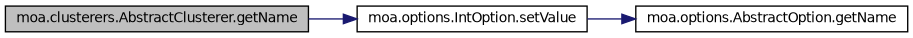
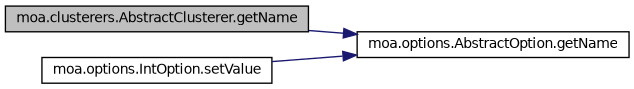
(326, 19) -> (326, 32)
